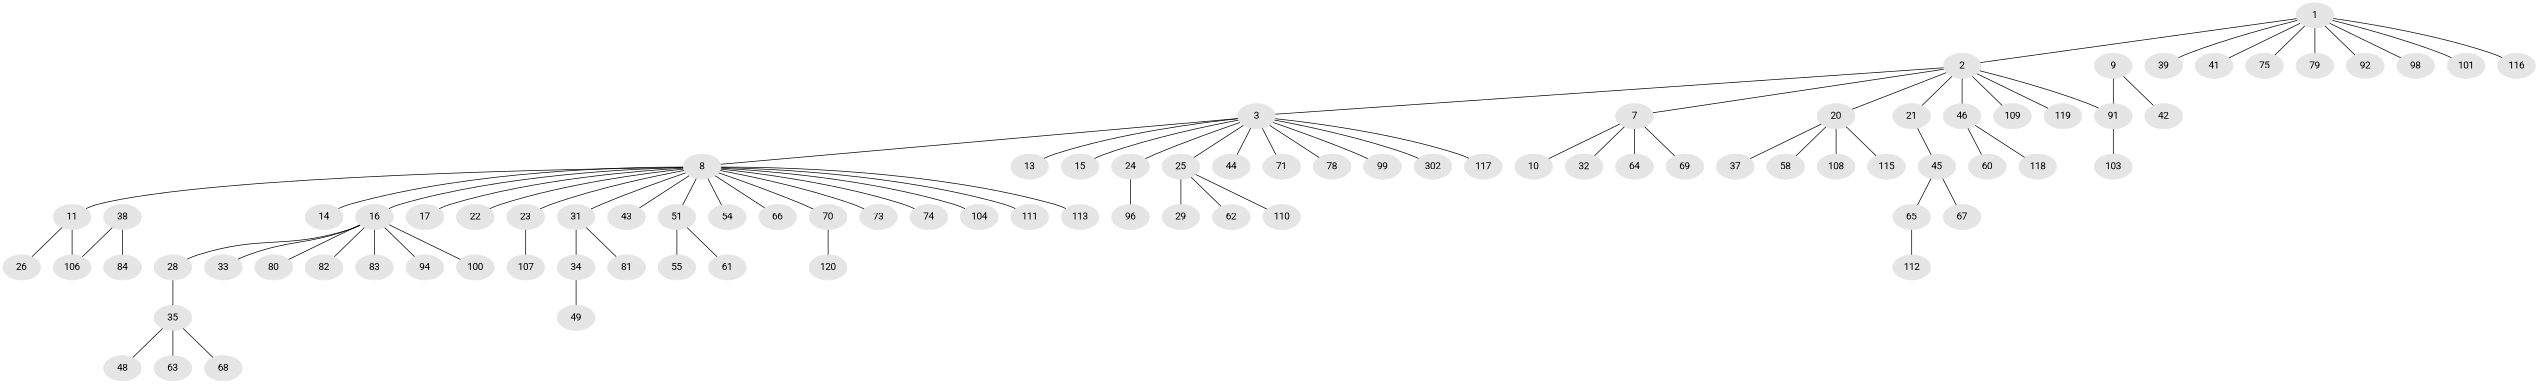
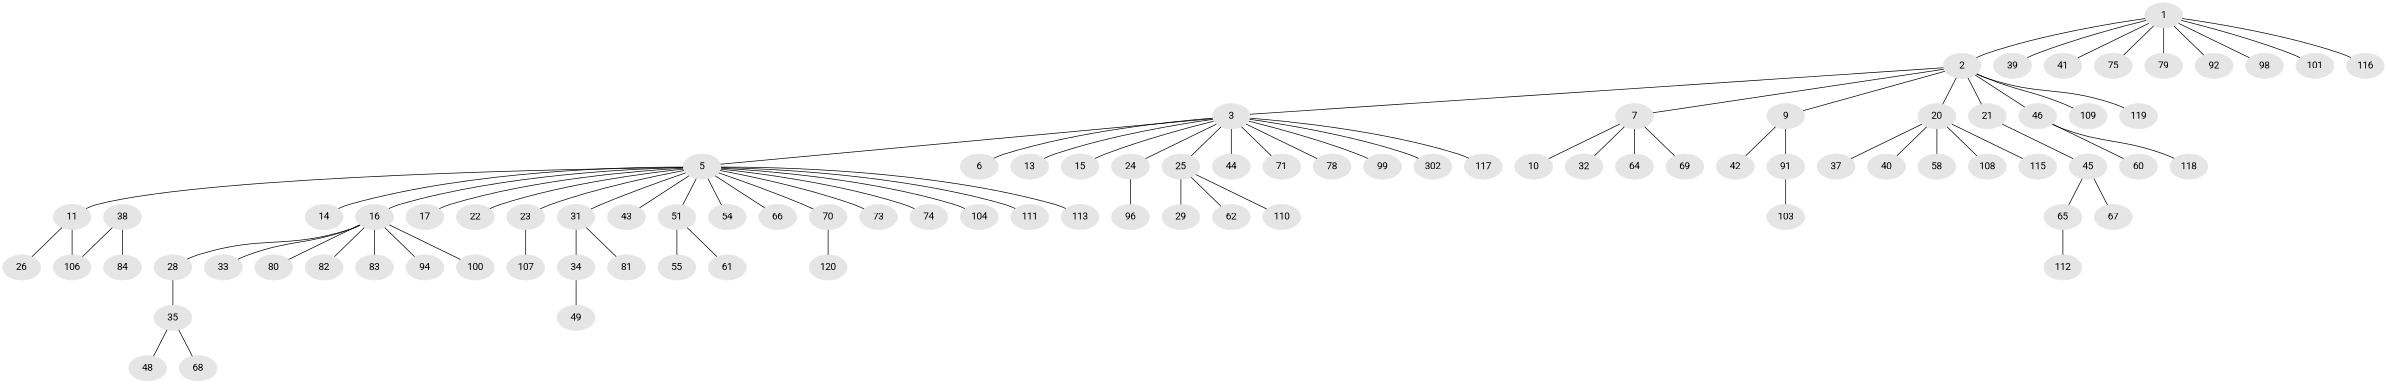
(2040, 87) -> (1874, 91)
(702, 167) -> (702, 167)
none -> (979, 167)
none -> (1886, 167)
(173, 368) -> none
